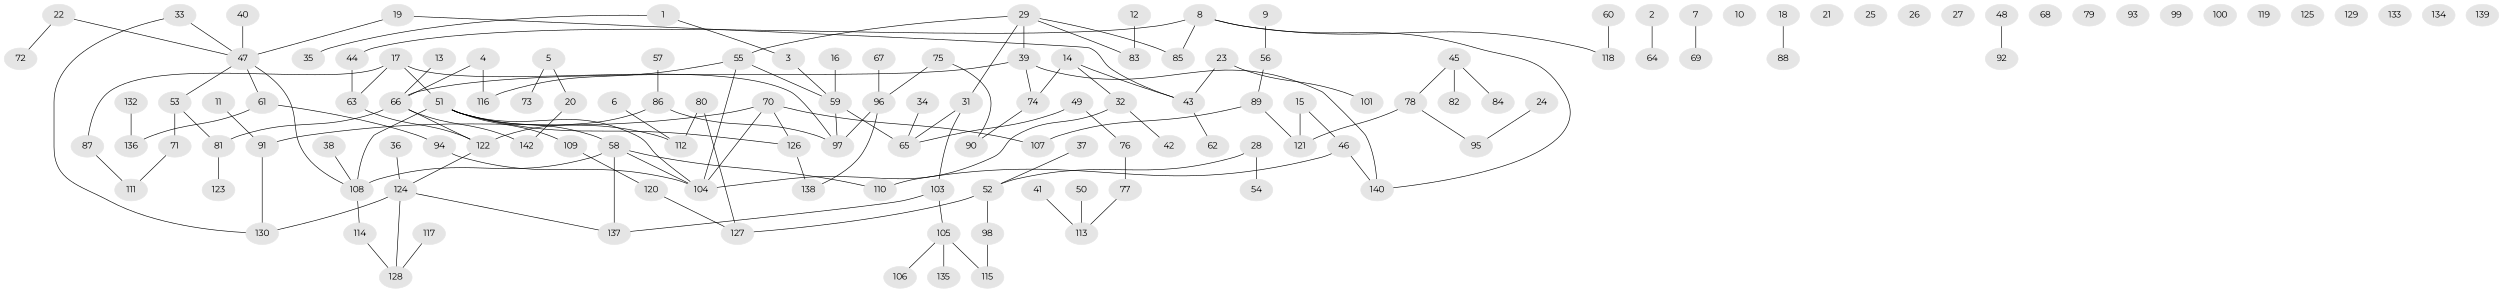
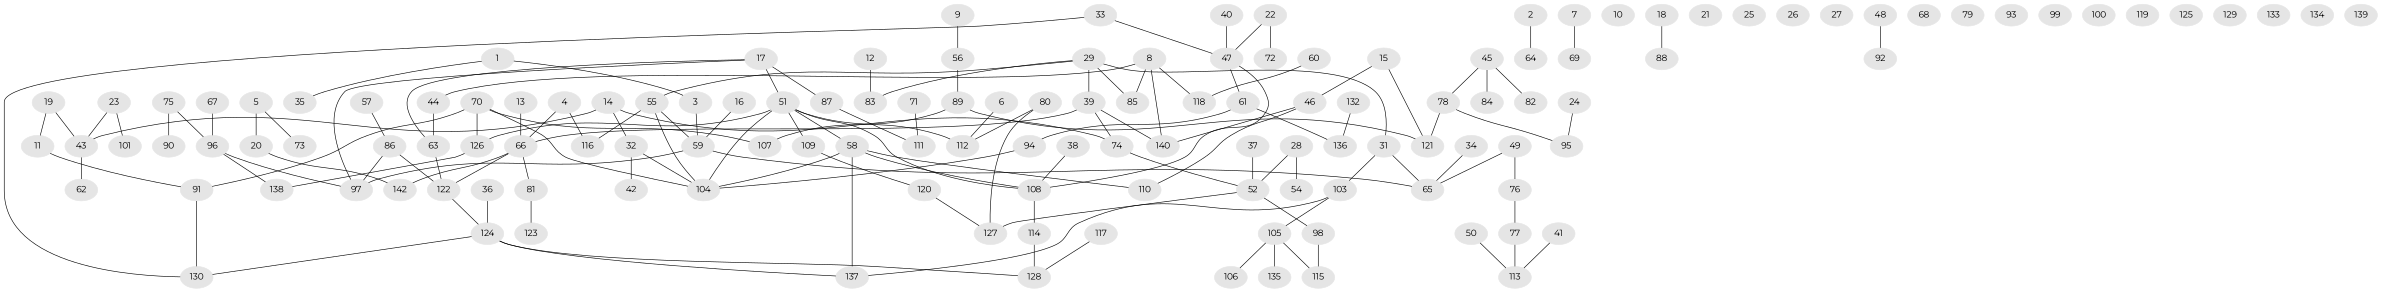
(320, 37) -> (43, 124)
(175, 103) -> none
(1006, 122) -> (1194, 174)
